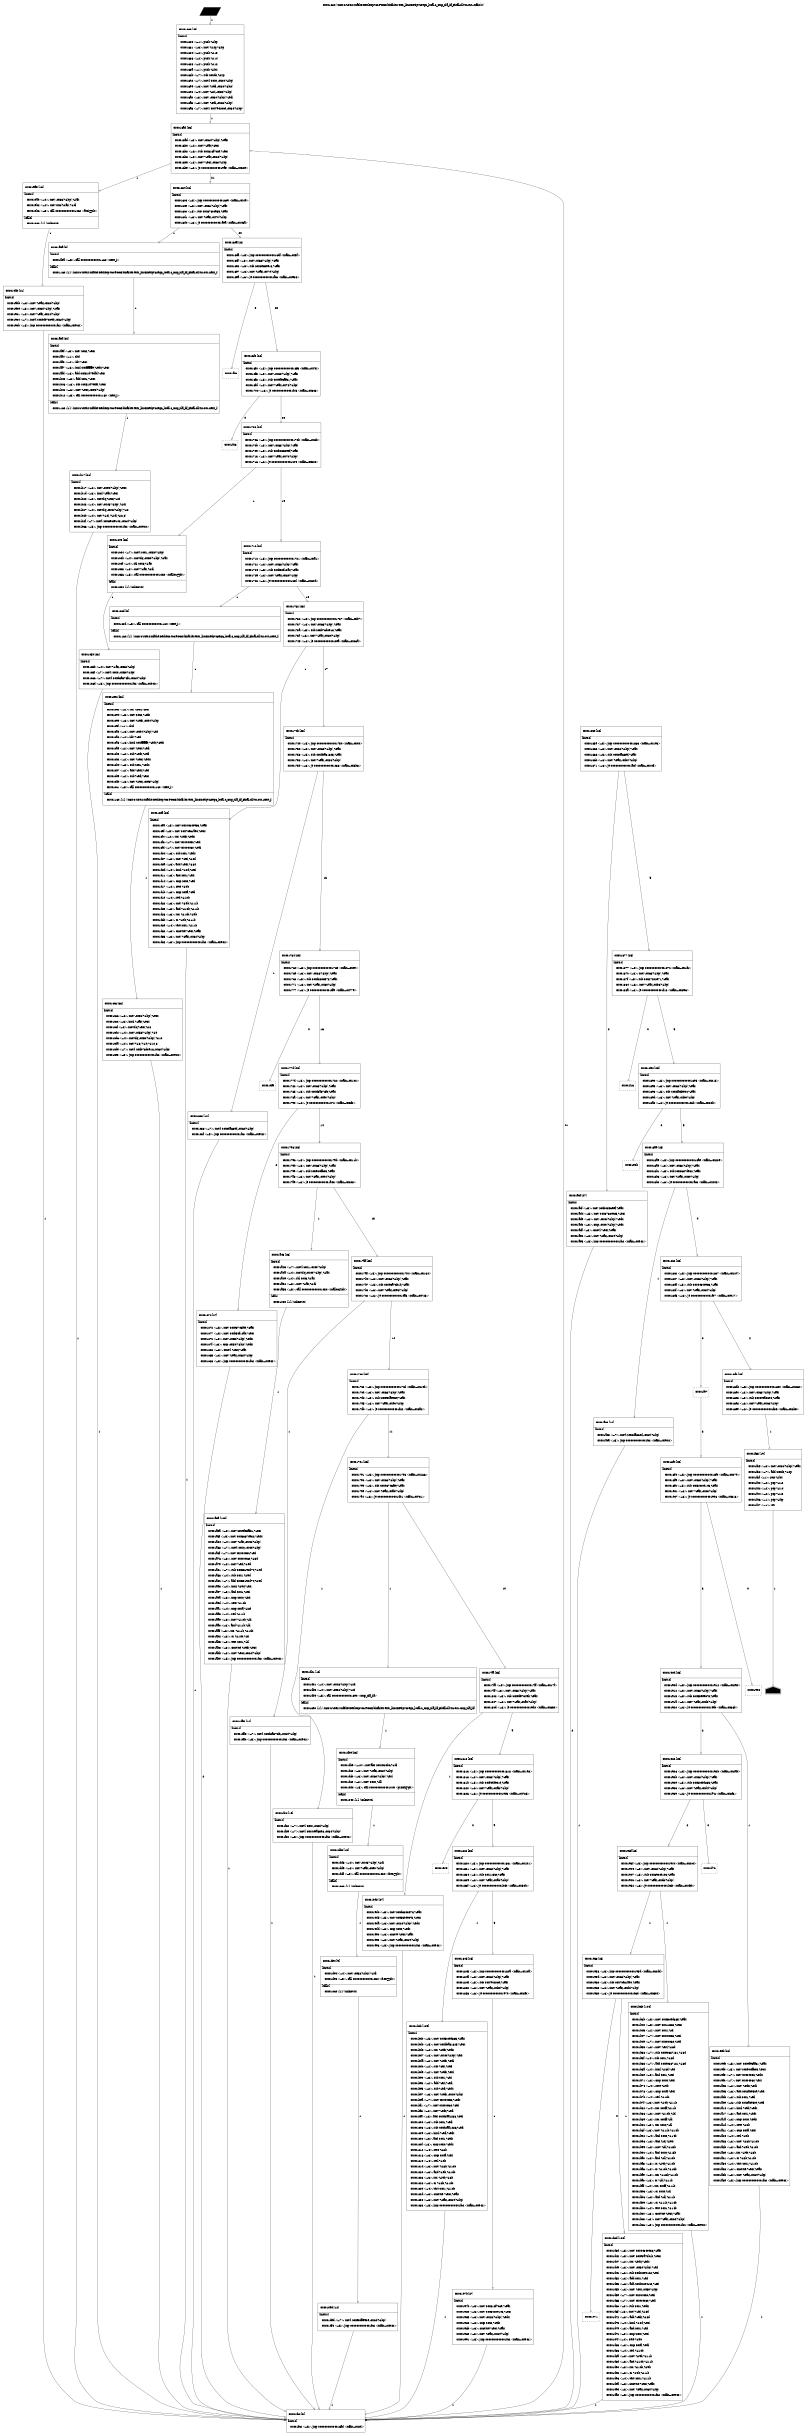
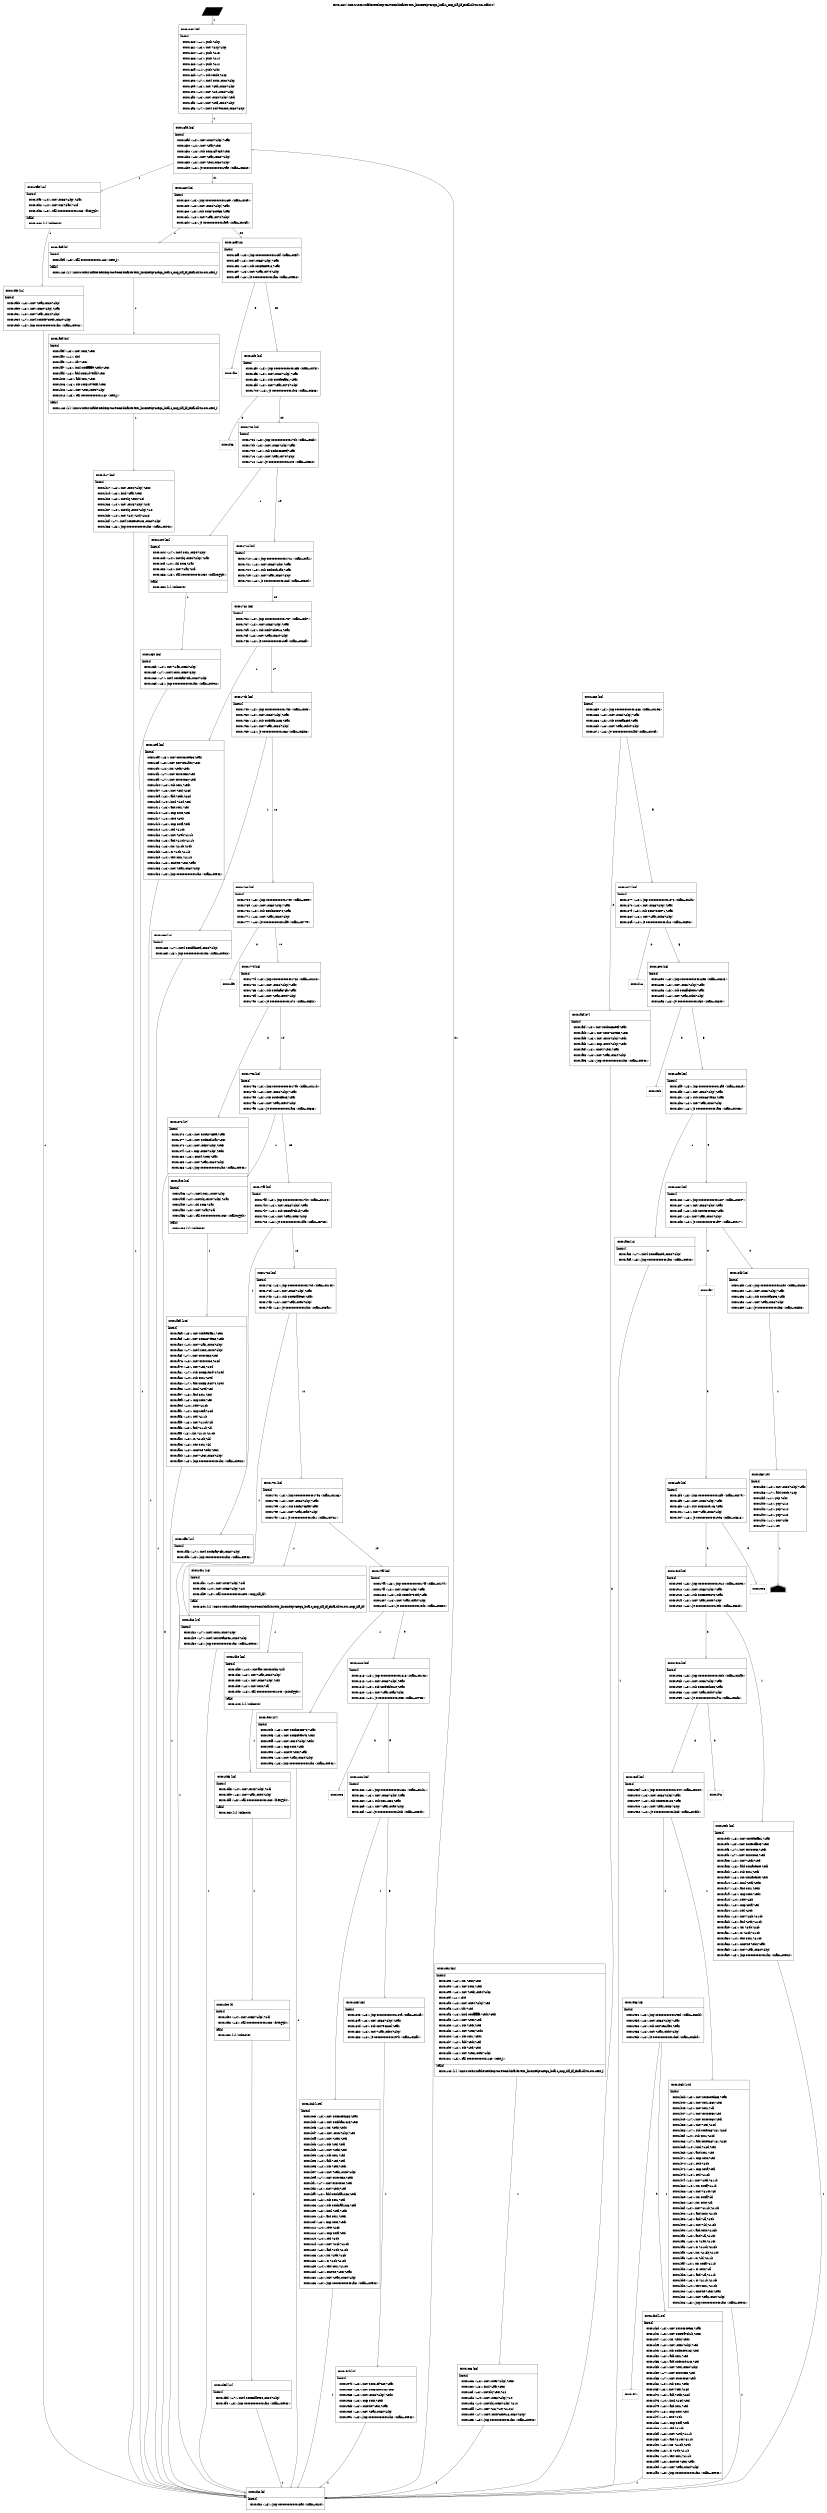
(195, 624) -> none
